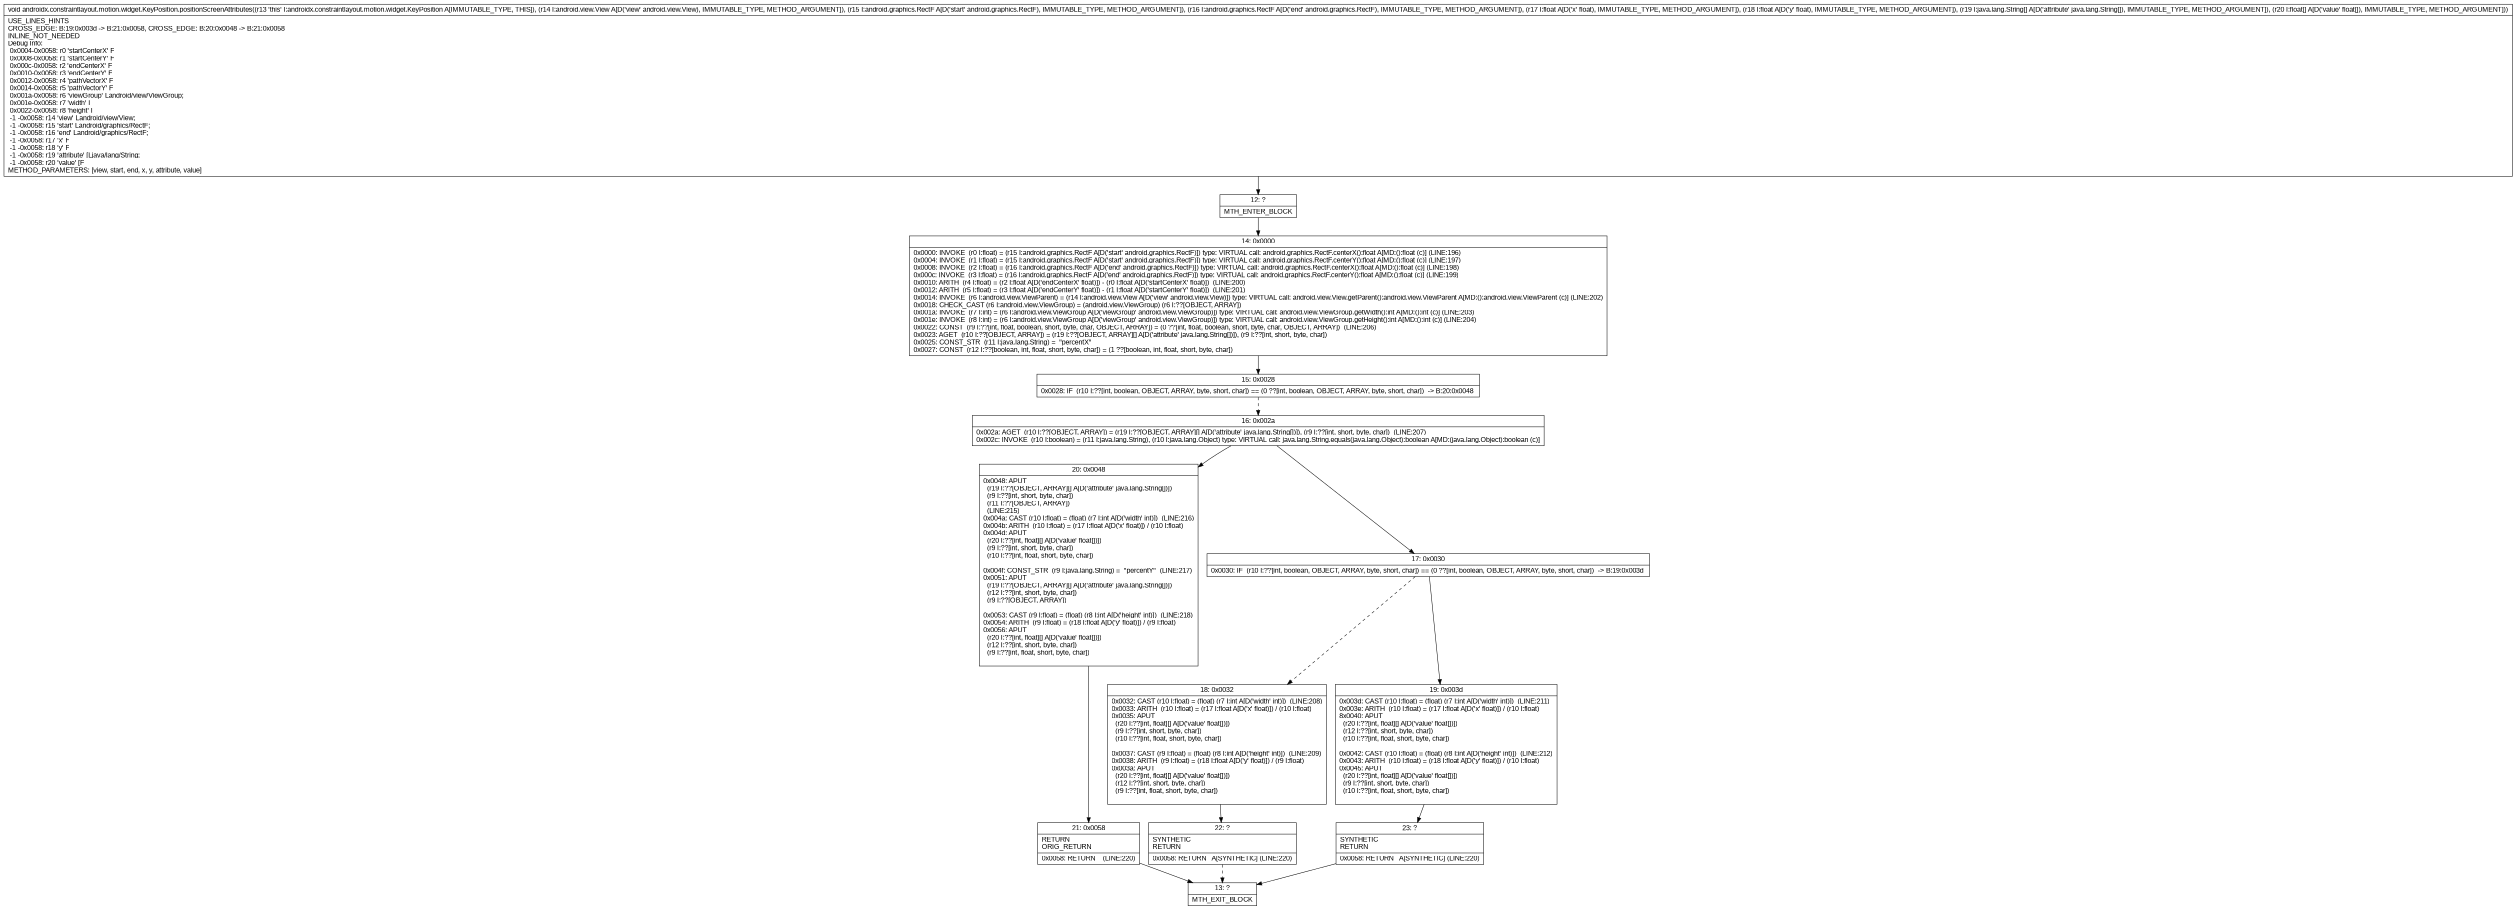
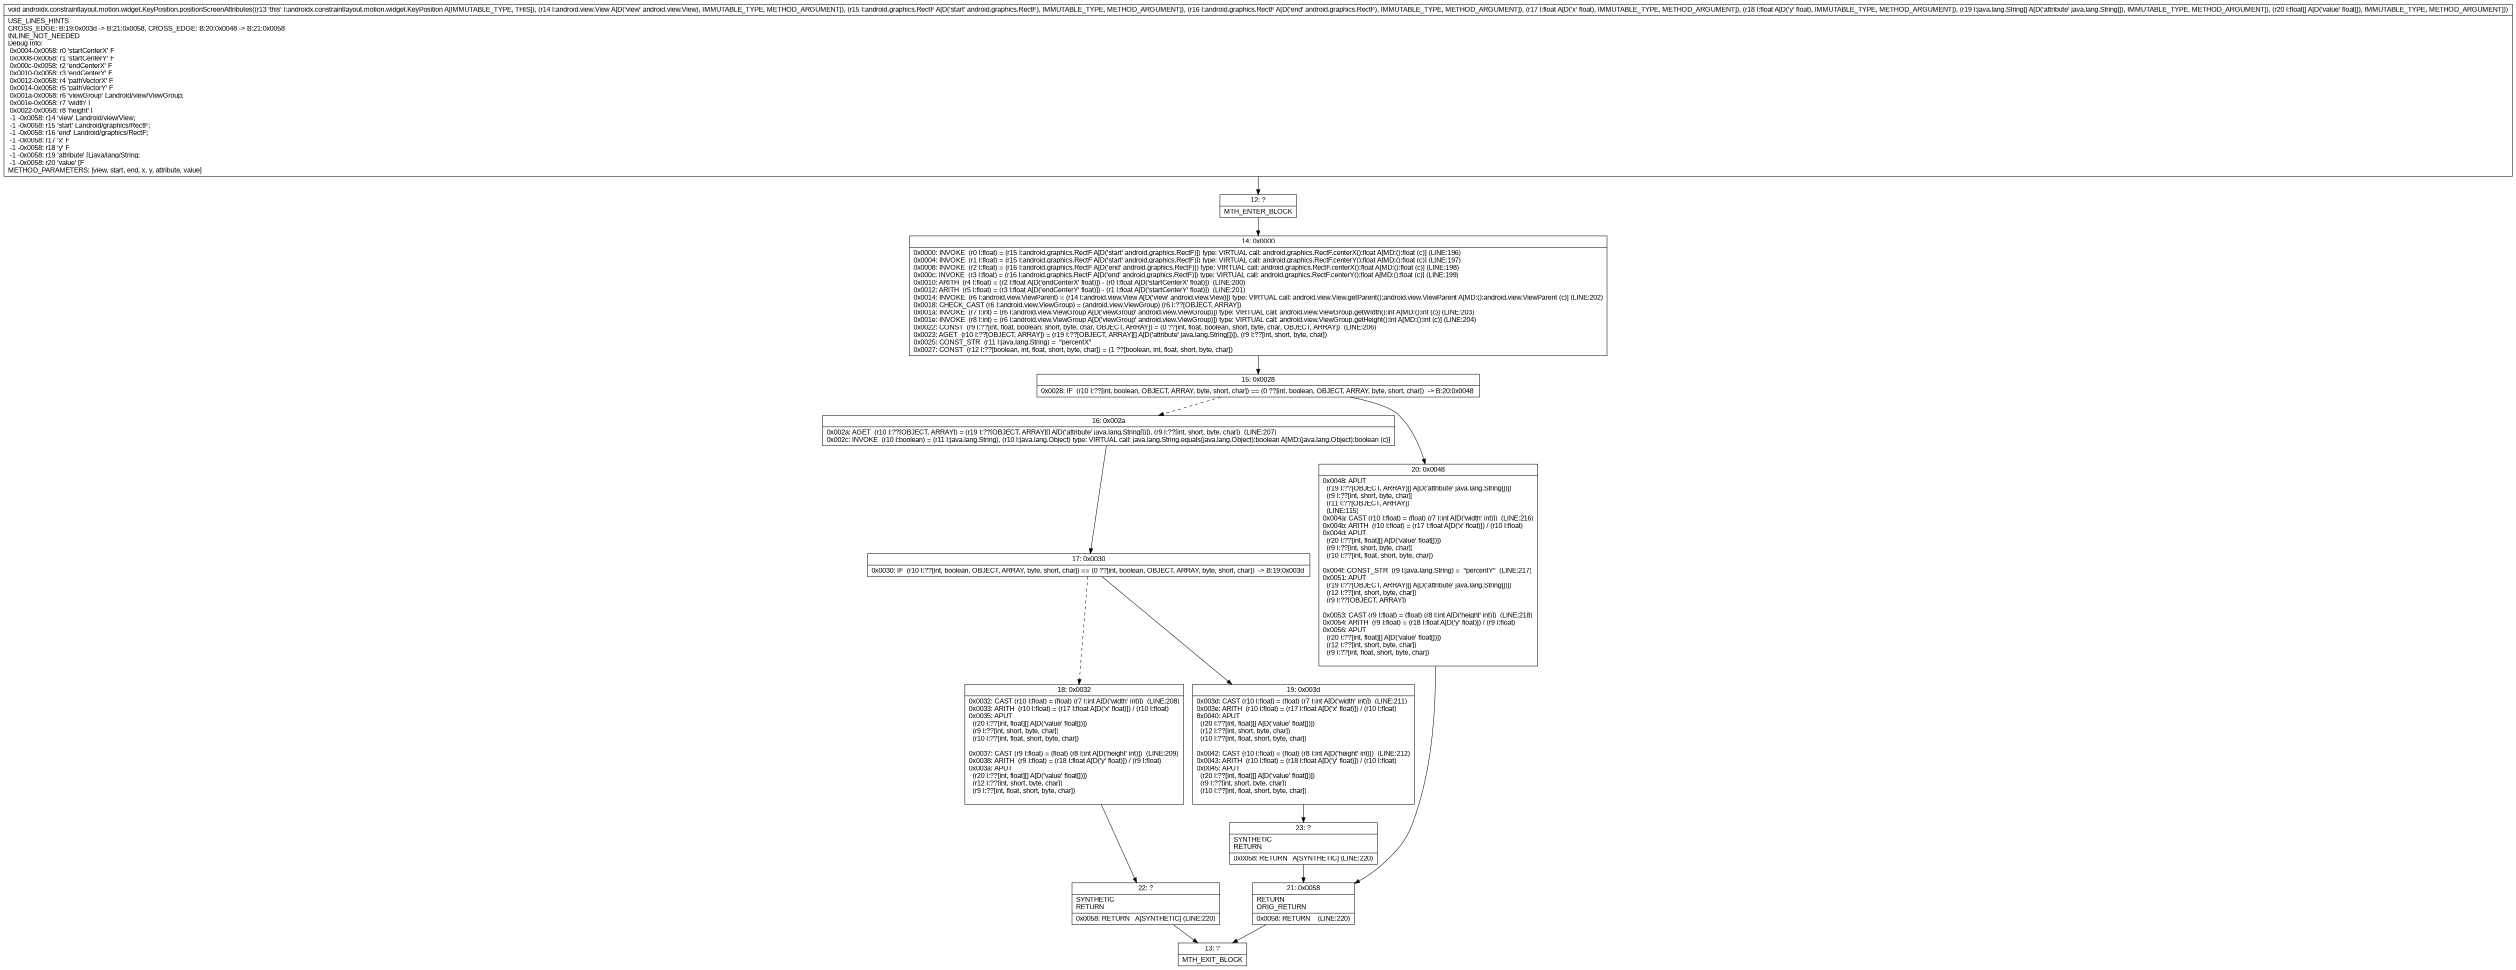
(1216, 455) -> (1398, 415)
(1001, 511) -> (1341, 511)
(1222, 871) -> (1184, 932)
(1299, 874) -> (1303, 871)
